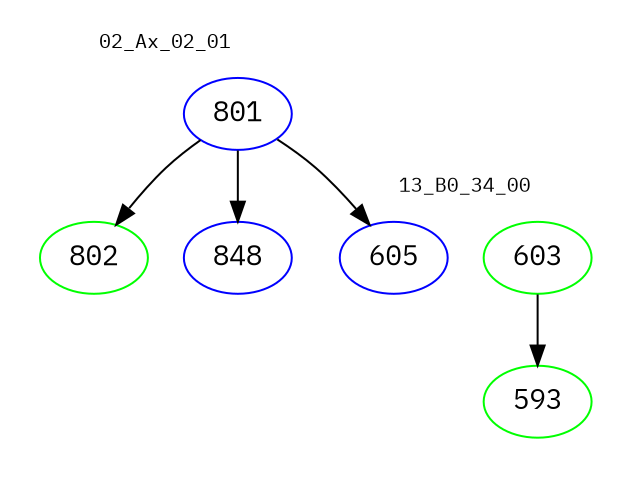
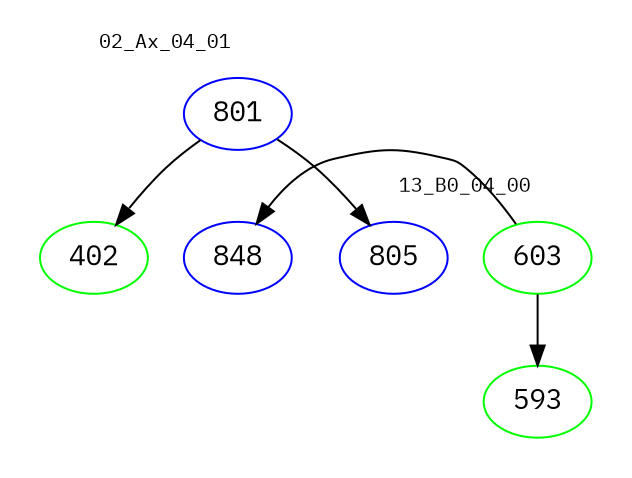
(166, 43) -> (166, 43)
(238, 176) -> (397, 150)
(466, 187) -> (466, 187)
(94, 258) -> (94, 258)
(394, 258) -> (394, 258)
